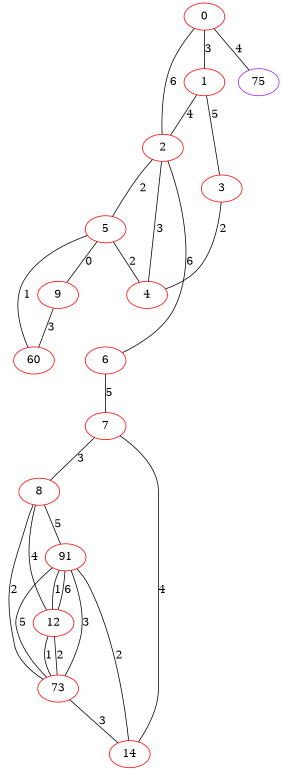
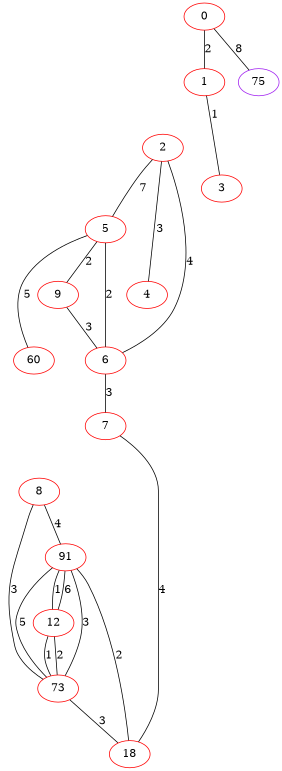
(208, 49) -> (208, 49)
(239, 49) -> (239, 49)
(167, 78) -> none
(184, 115) -> none
(215, 115) -> (215, 115)
(143, 189) -> (143, 189)
(207, 255) -> none
(89, 262) -> (89, 262)
(126, 262) -> (106, 295)
(190, 262) -> (190, 262)
(27, 295) -> (27, 295)
(46, 328) -> (82, 328)
(109, 393) -> (109, 393)
(72, 459) -> none
(58, 525) -> (58, 525)
(29, 559) -> none
(14, 590) -> (14, 590)
(130, 754) -> (130, 754)
